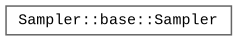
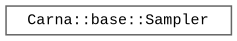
(119, 20) -> (119, 20)
